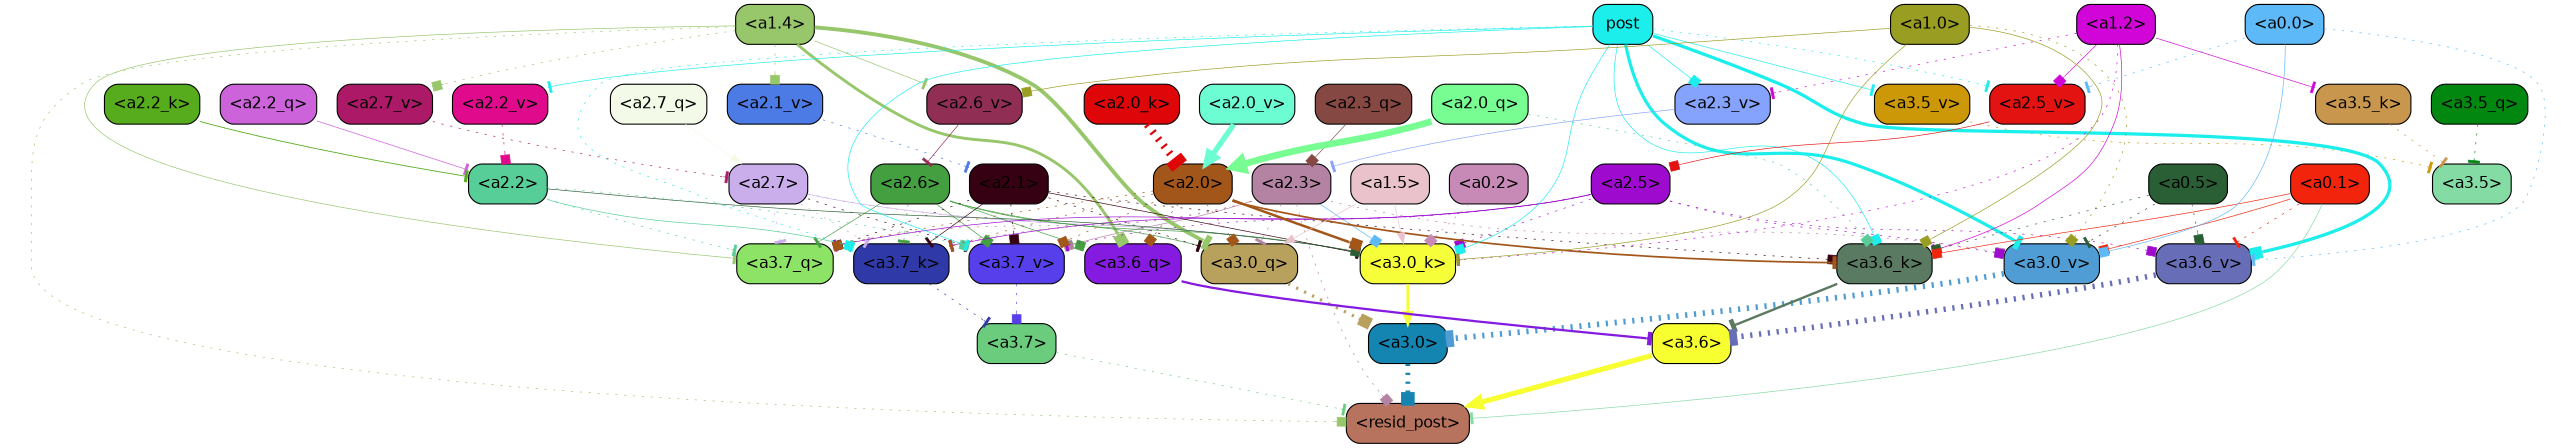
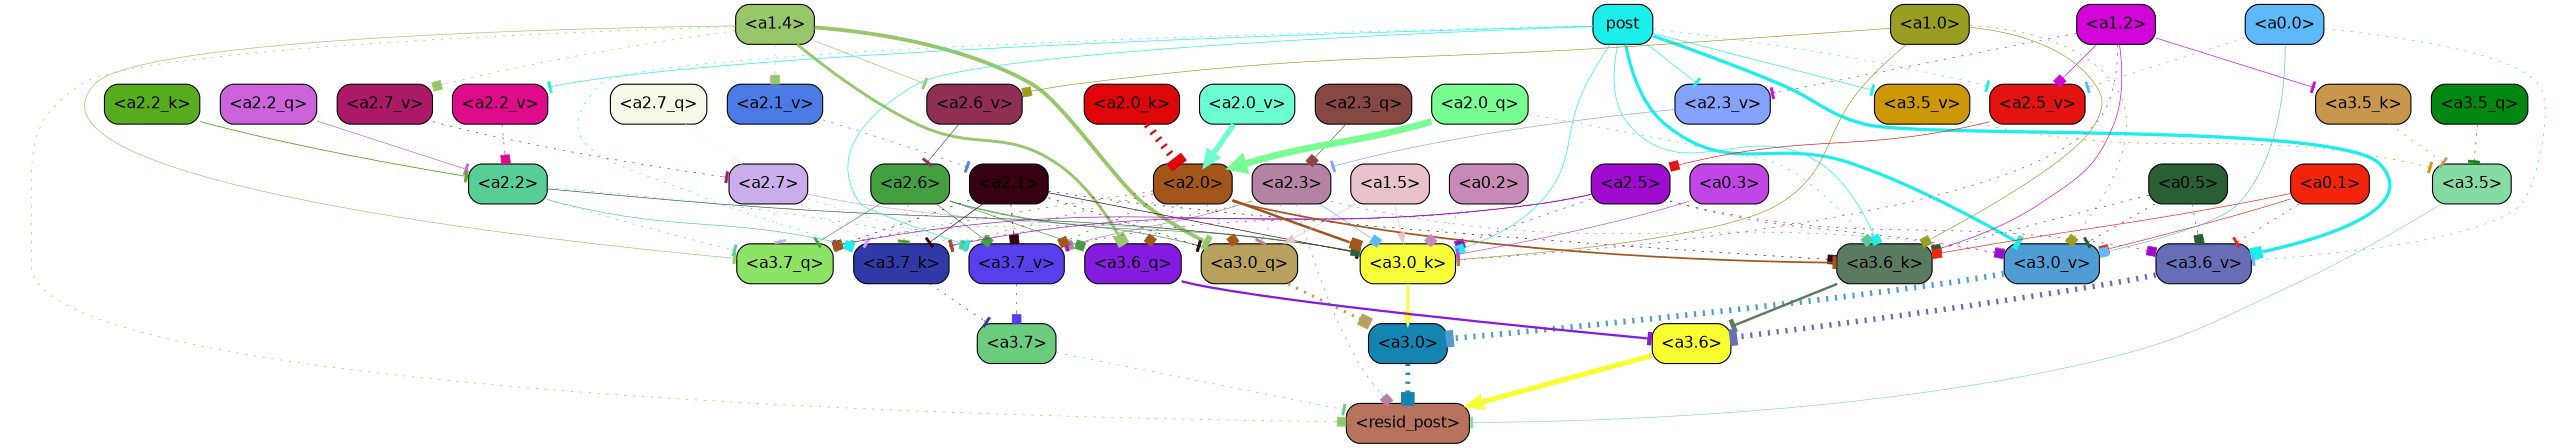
(1671, 63) -> (1671, 63)
none -> (1729, 184)
(886, 222) -> (886, 222)
(1924, 371) -> (1976, 384)
